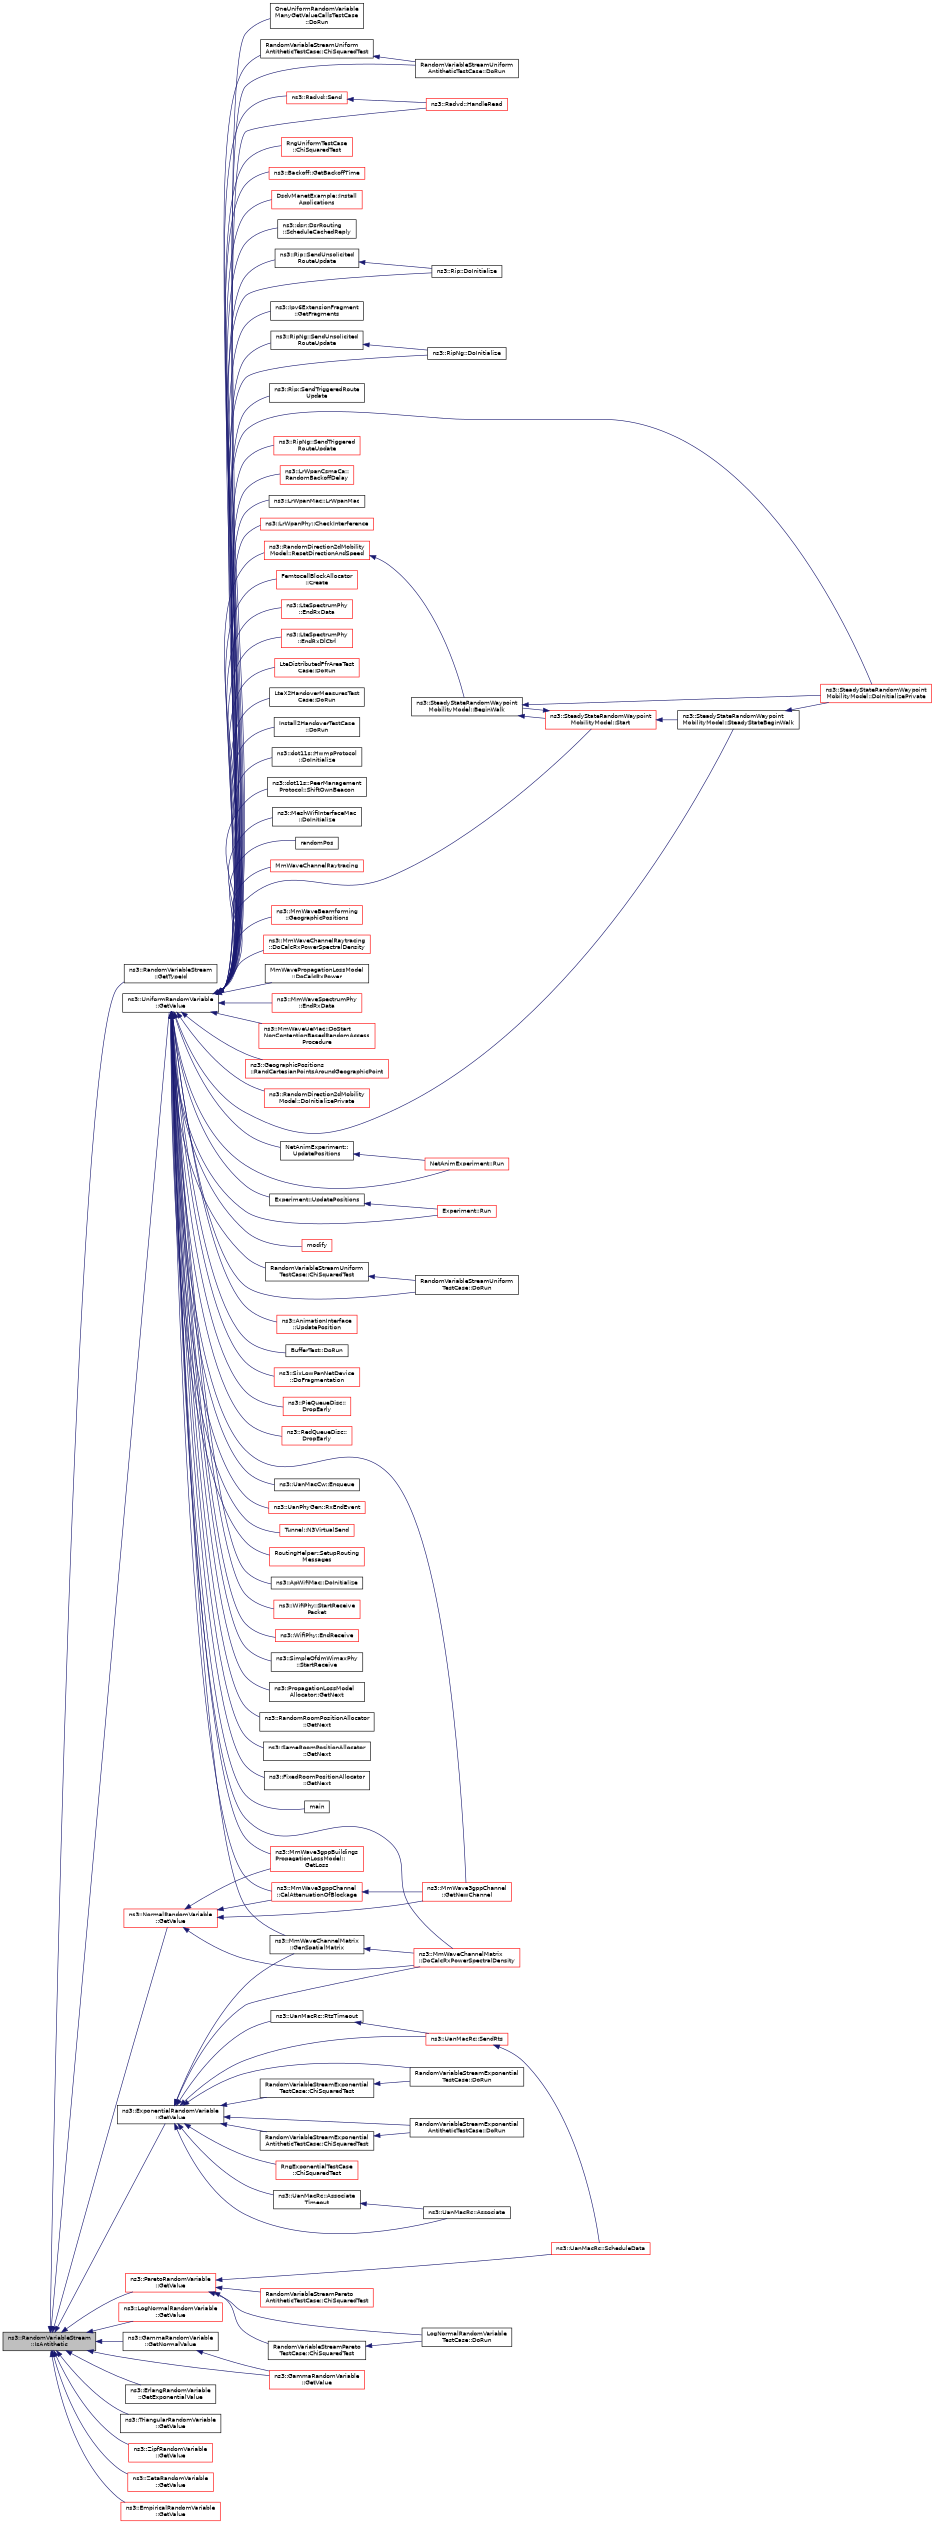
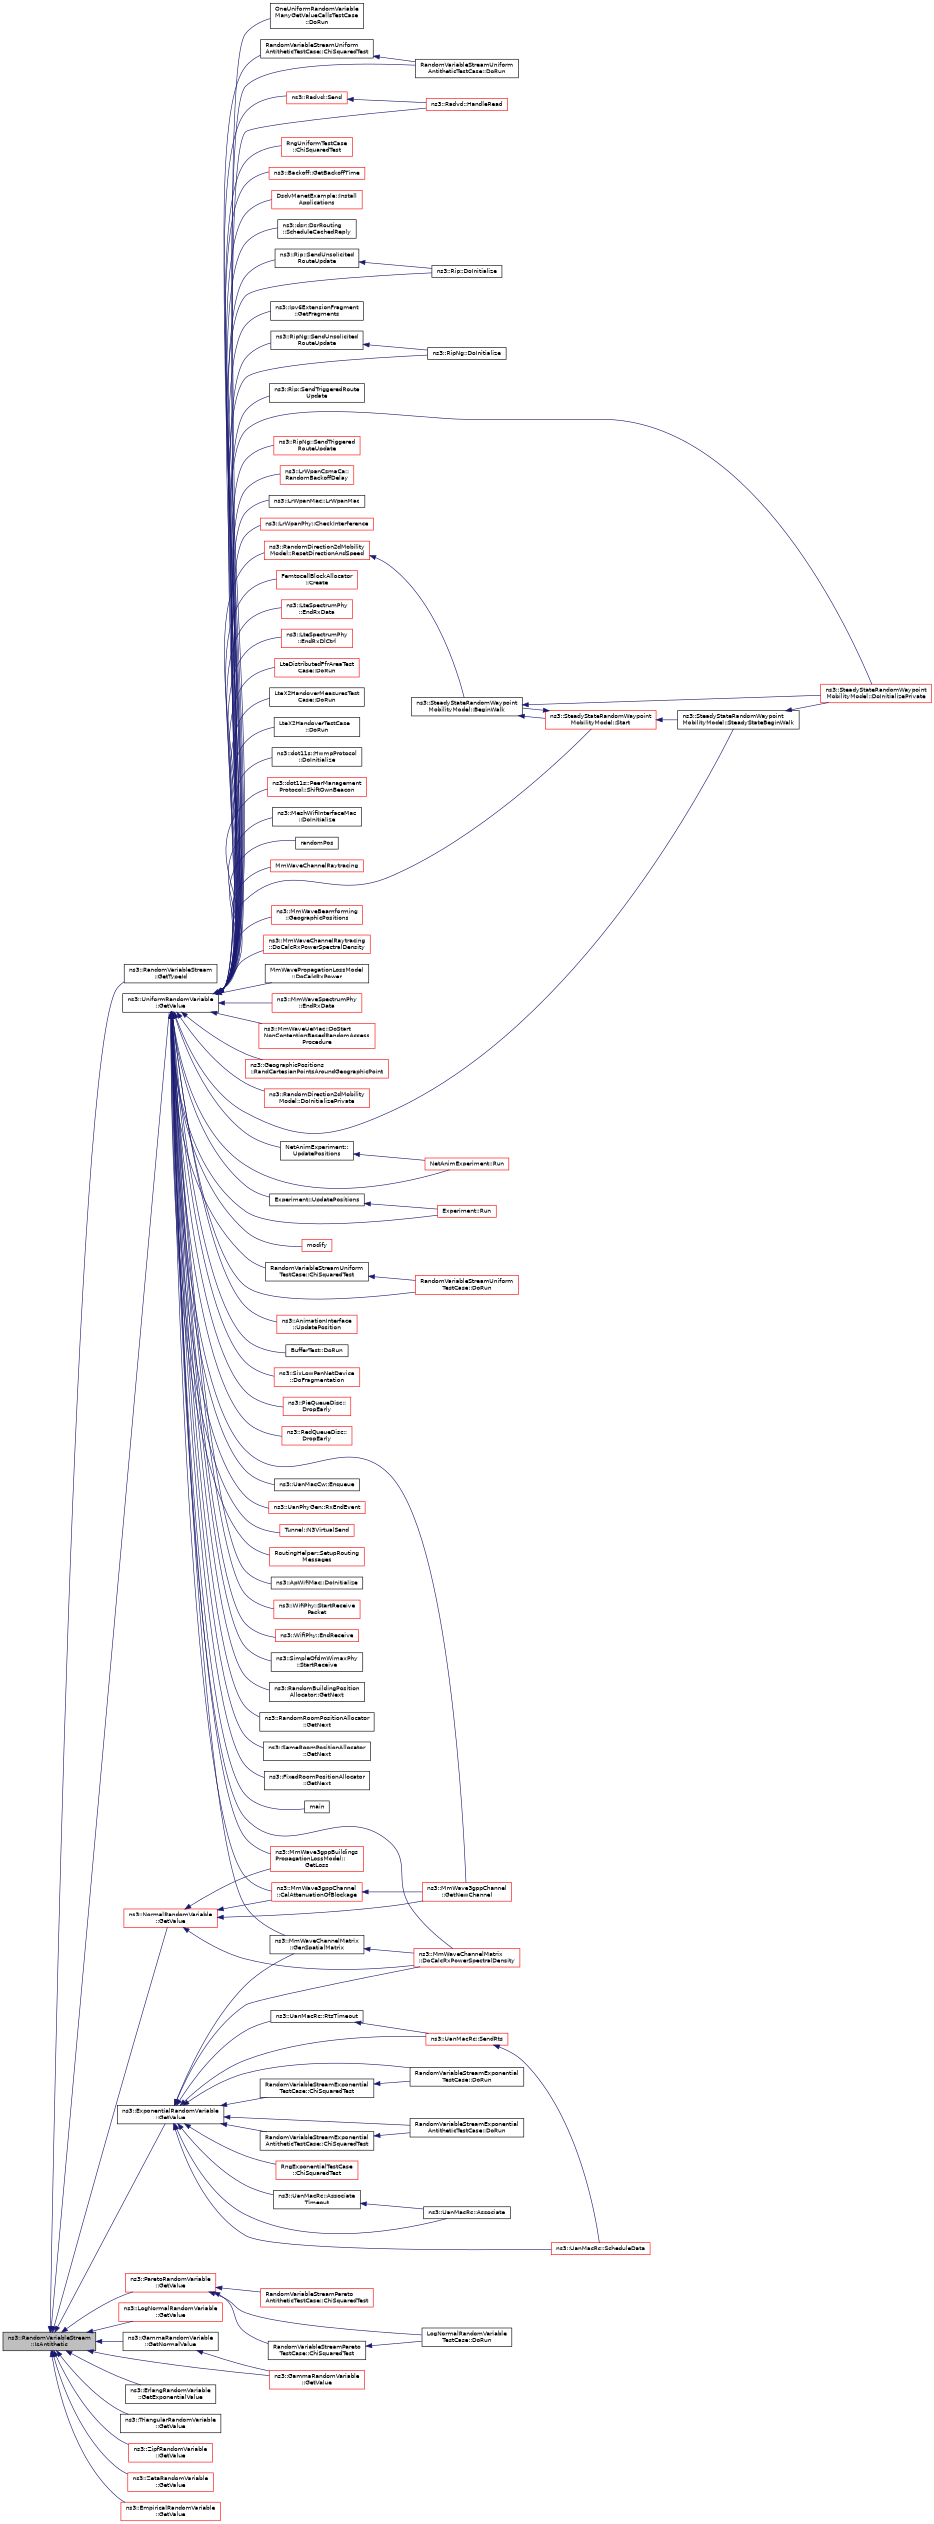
(317, 727) -> (317, 727)
(317, 787) -> (317, 787)
(467, 1285) -> (467, 1285)
(317, 1692) -> (317, 1692)
(387, 2268) -> (333, 2247)
